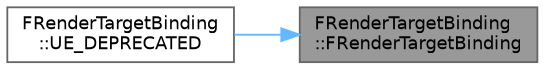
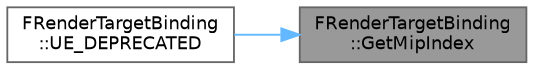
(419, 35) -> (413, 35)
